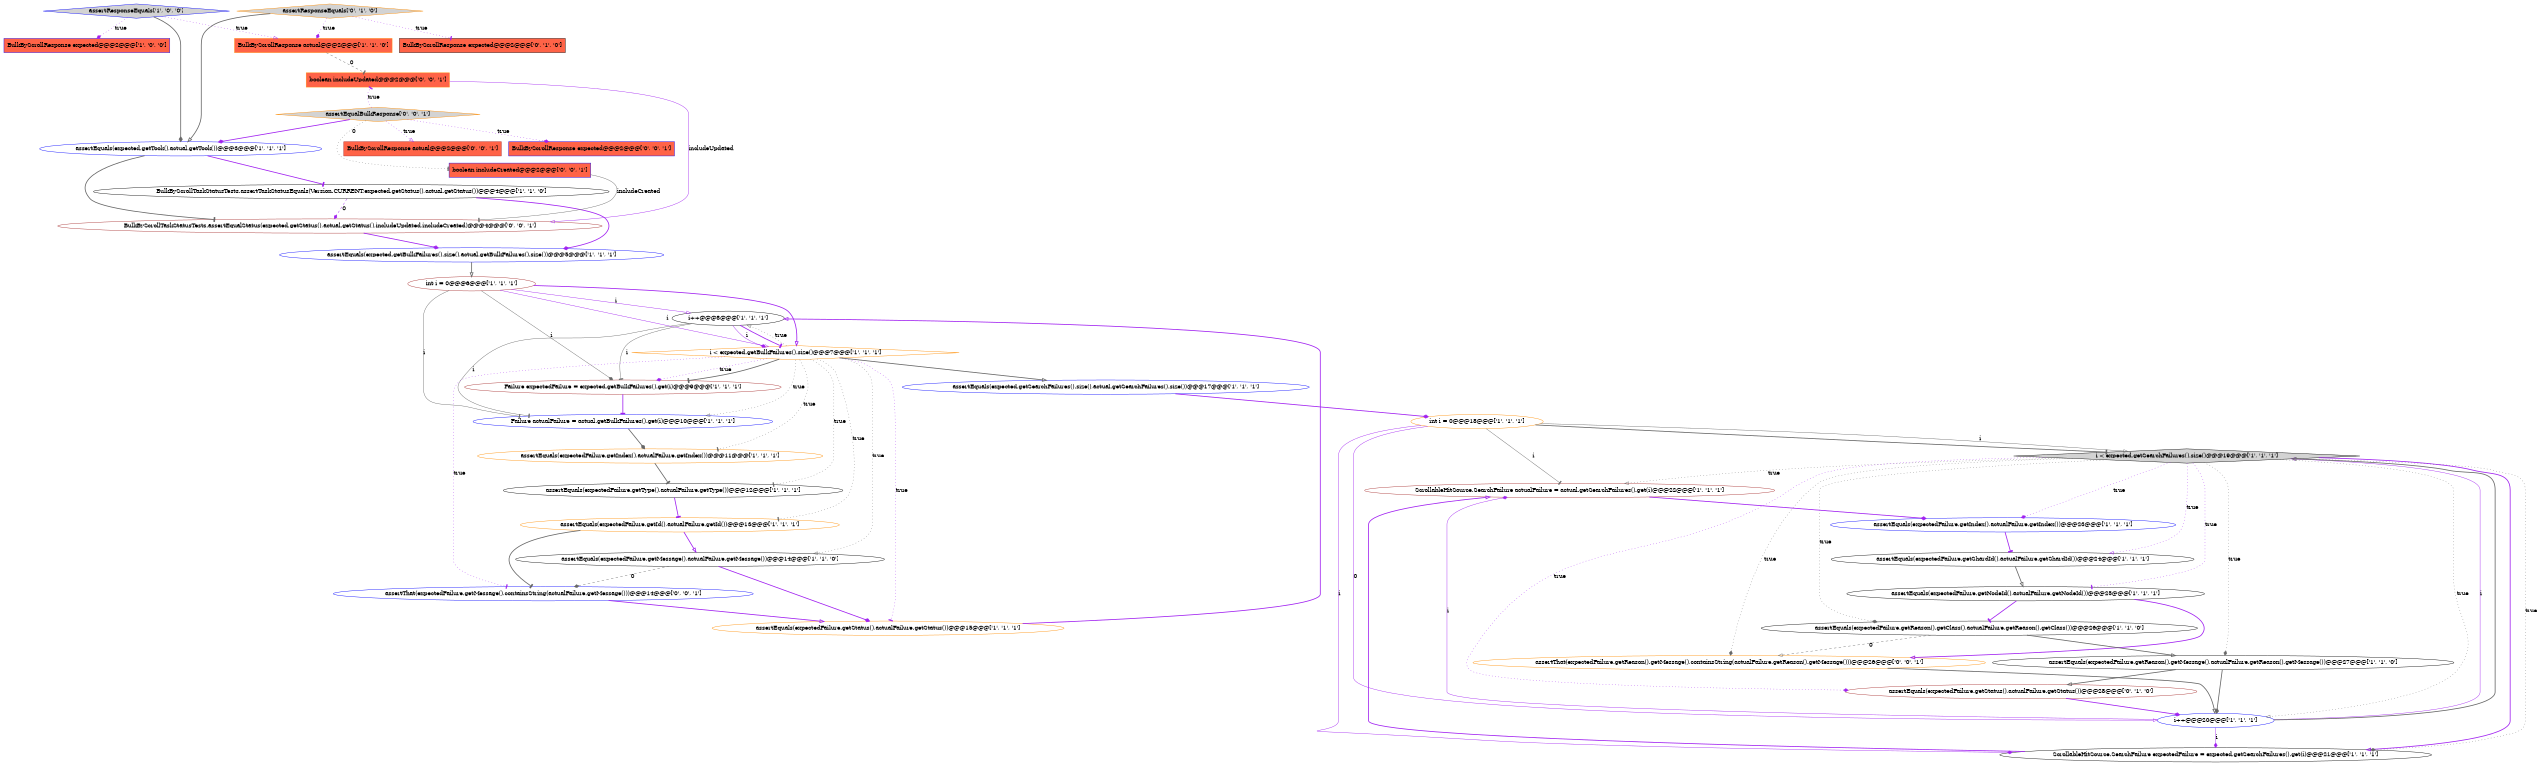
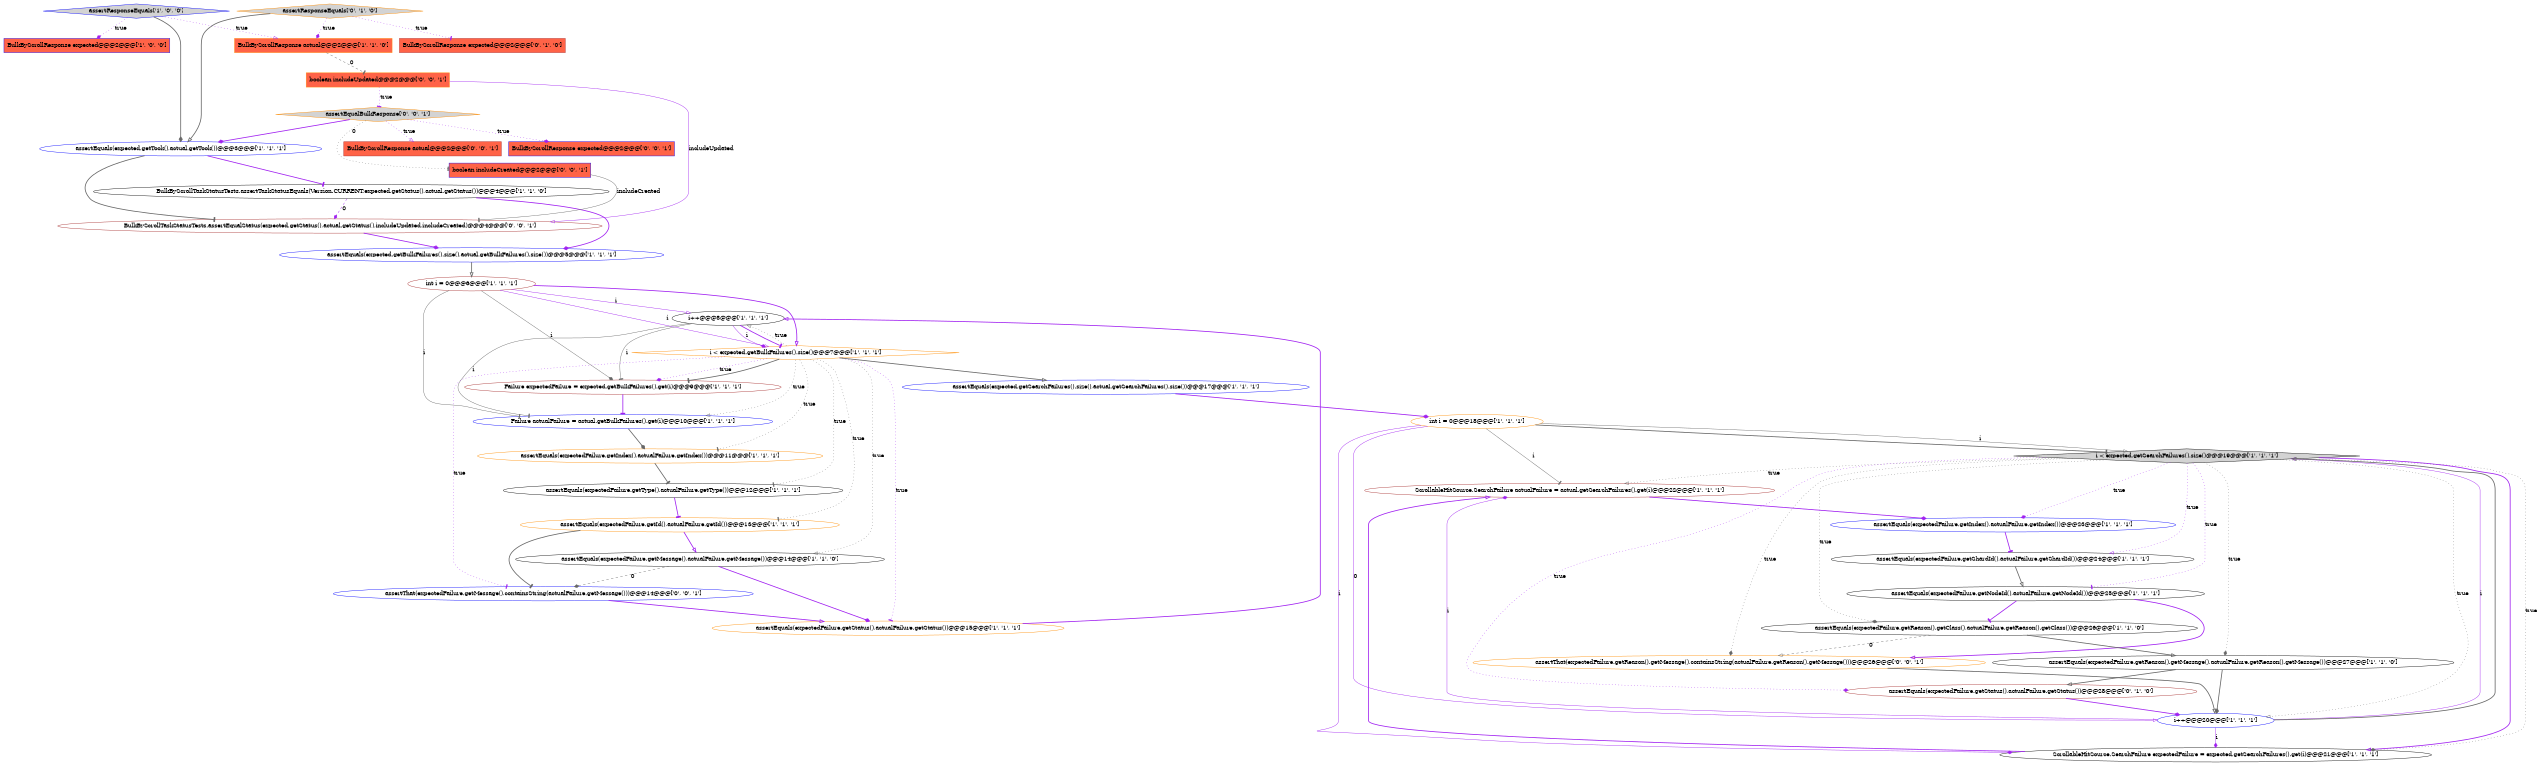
(482, 46) -> (482, 46)
(367, 99) -> (380, 96)
